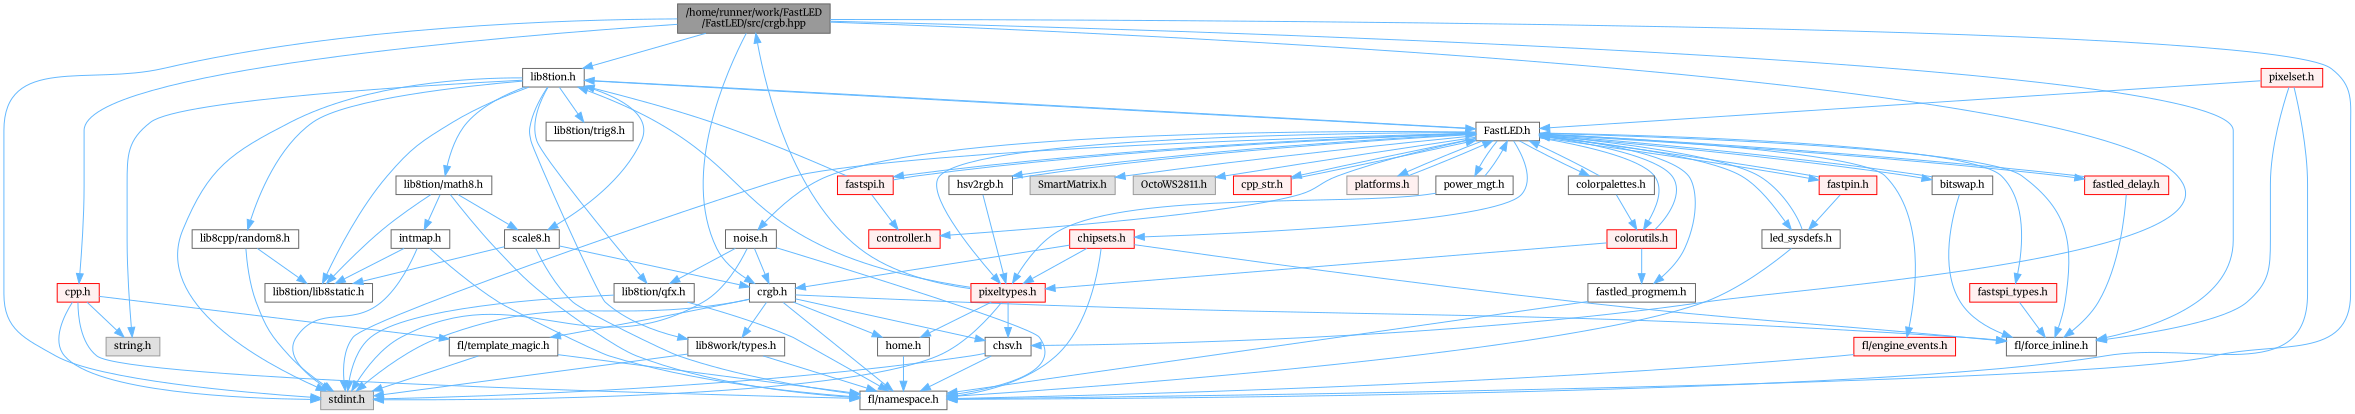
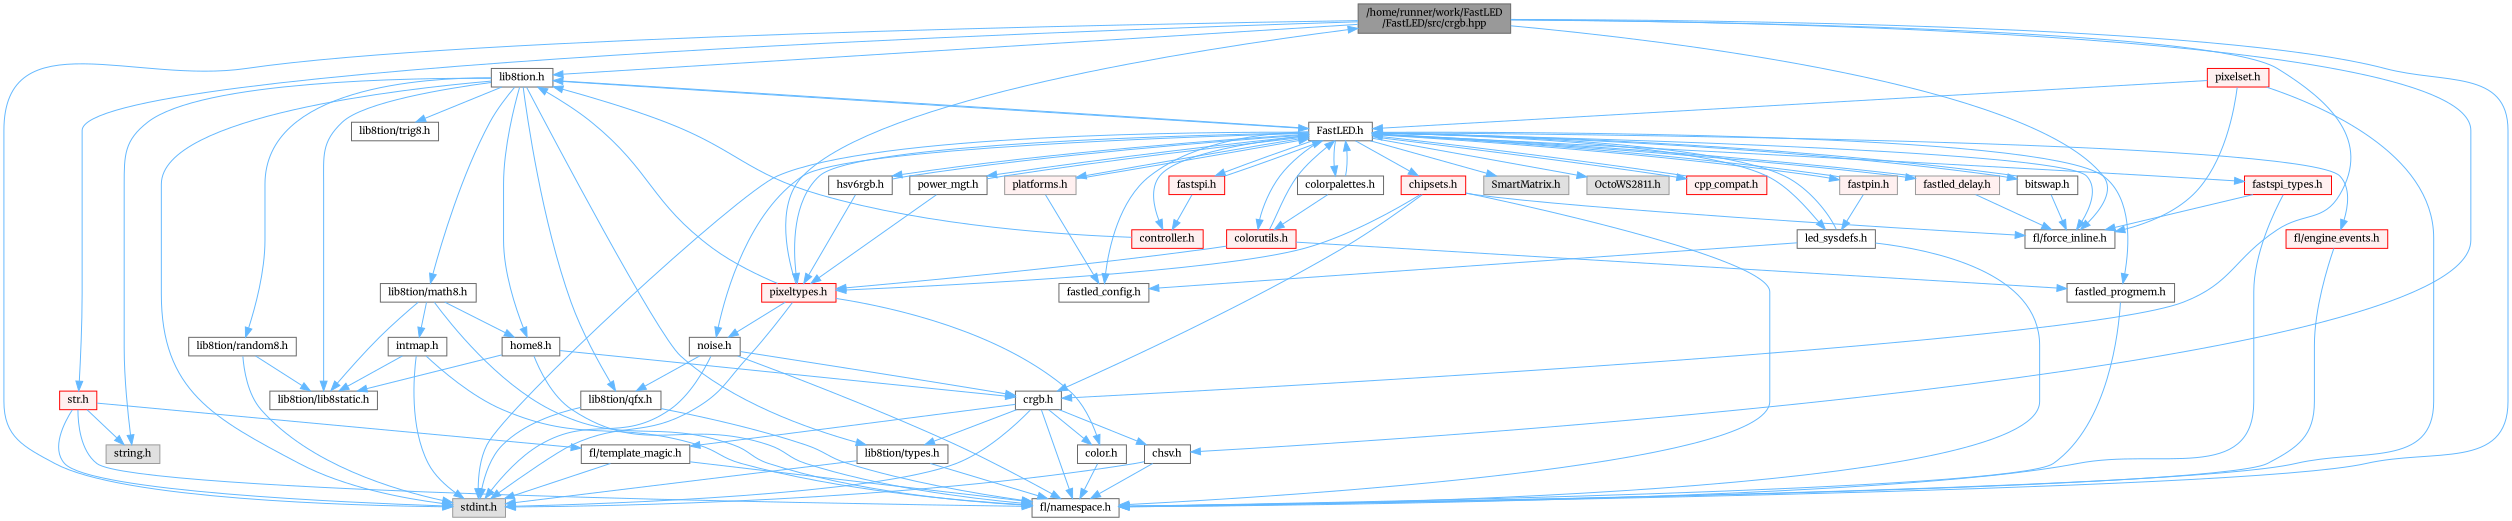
(722, 126) -> (838, 199)
(981, 185) -> (860, 185)
(1262, 185) -> (1727, 185)
(1848, 185) -> (1869, 185)
(2127, 185) -> (1958, 185)
(245, 239) -> (242, 347)
(532, 239) -> (531, 347)
(78, 293) -> (78, 400)
none -> (1104, 293)
(1396, 314) -> none
(1008, 315) -> (761, 317)
(736, 347) -> (902, 454)
(903, 347) -> (1102, 454)
none -> (2088, 462)
